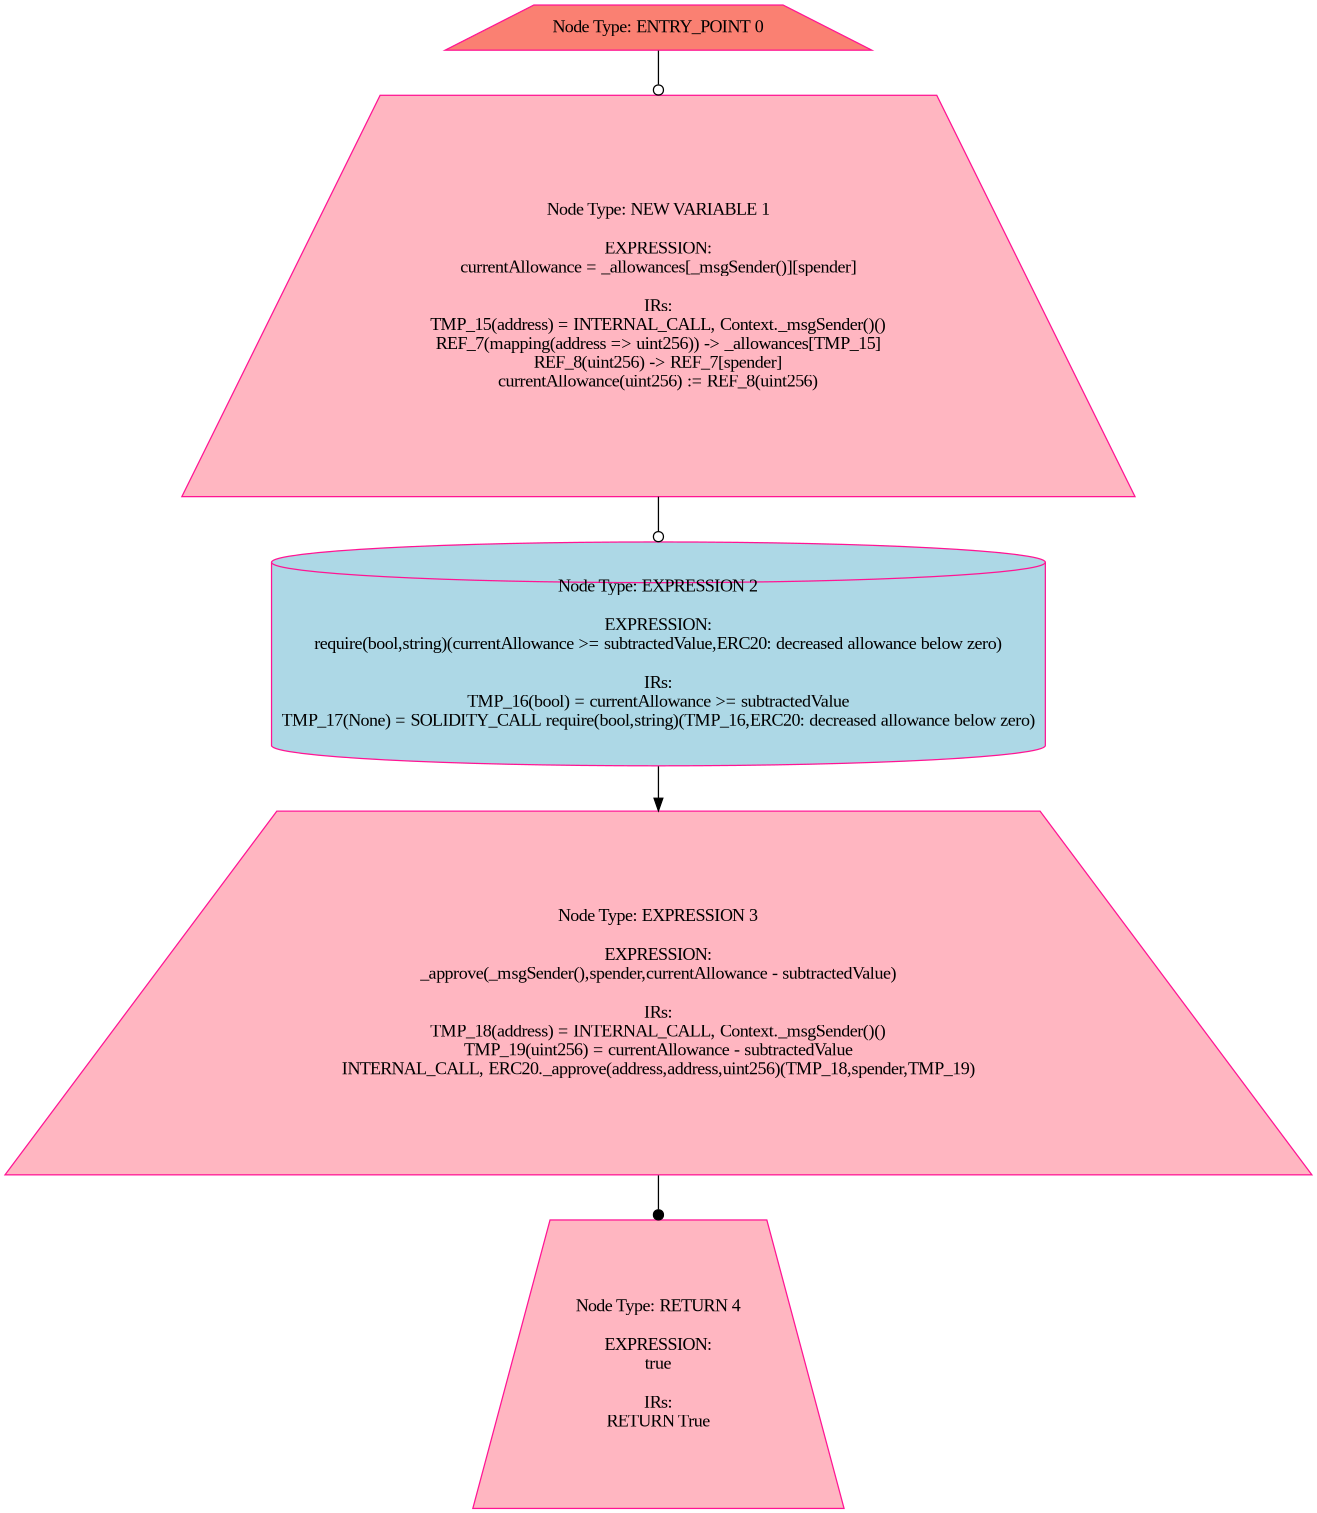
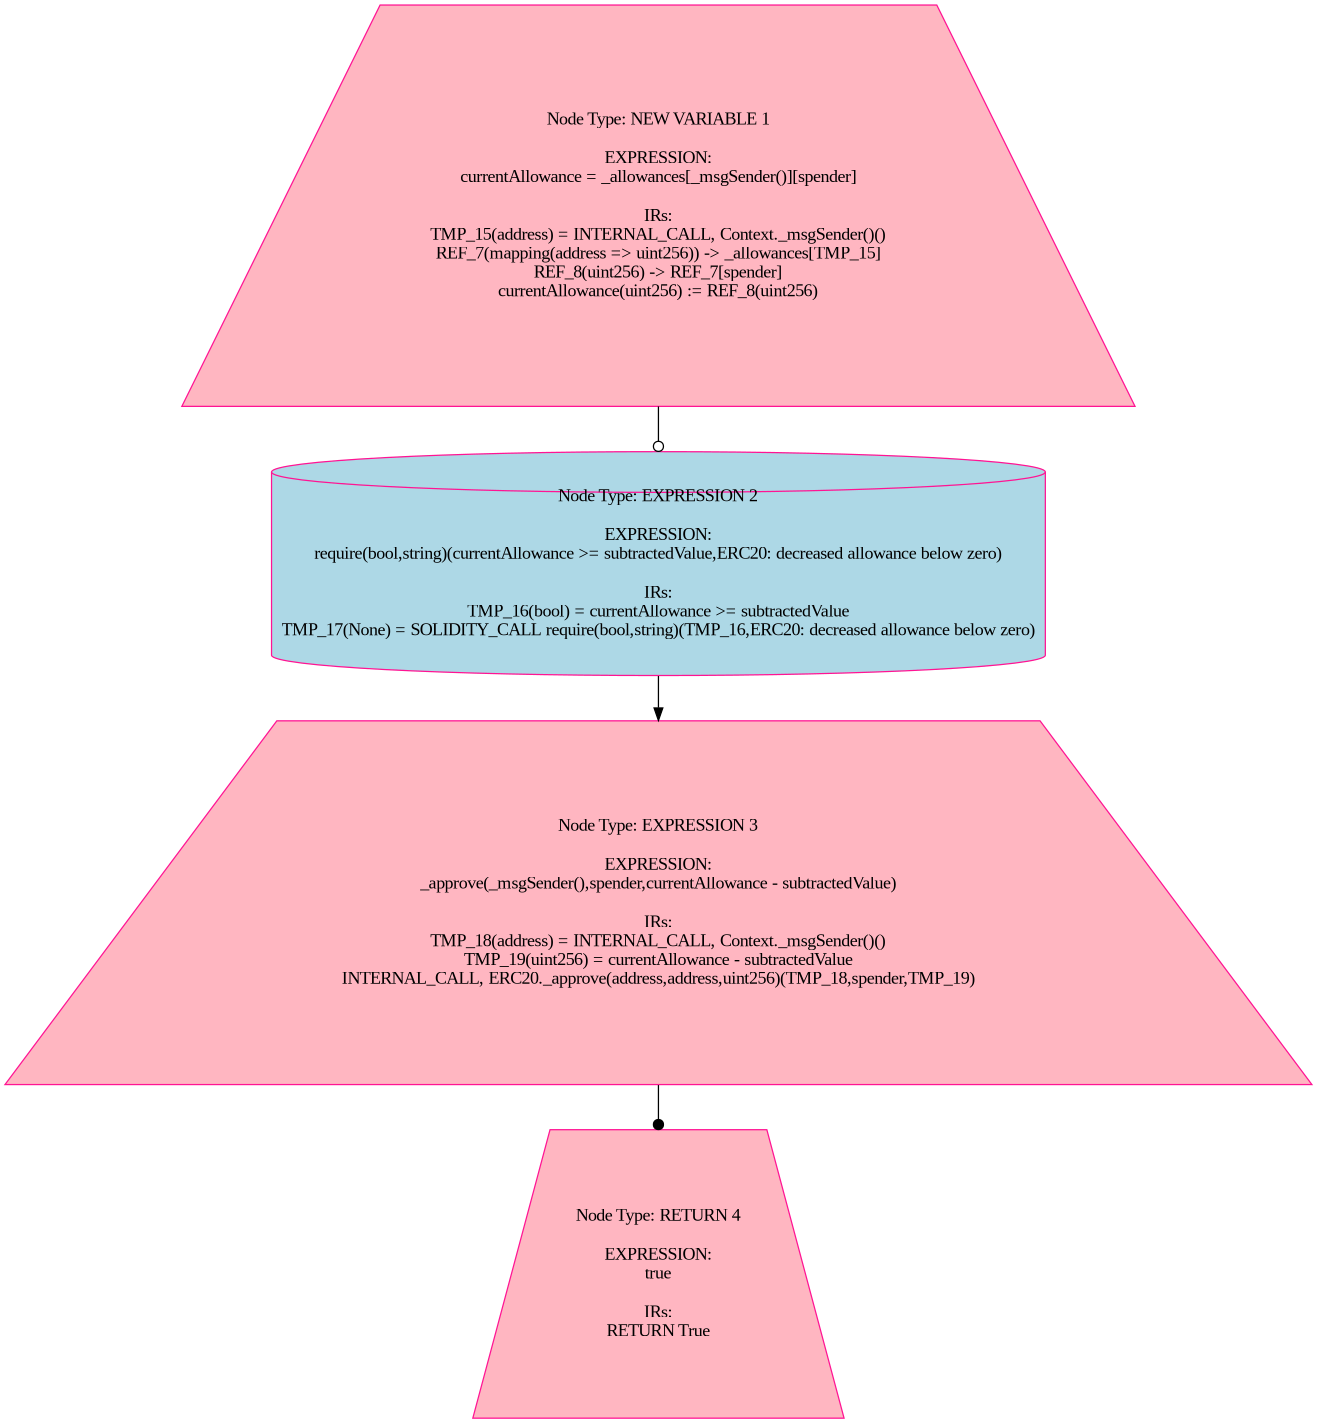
(658, 28) -> none
